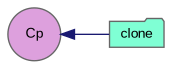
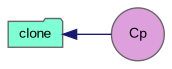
(92, 34) -> (94, 34)
